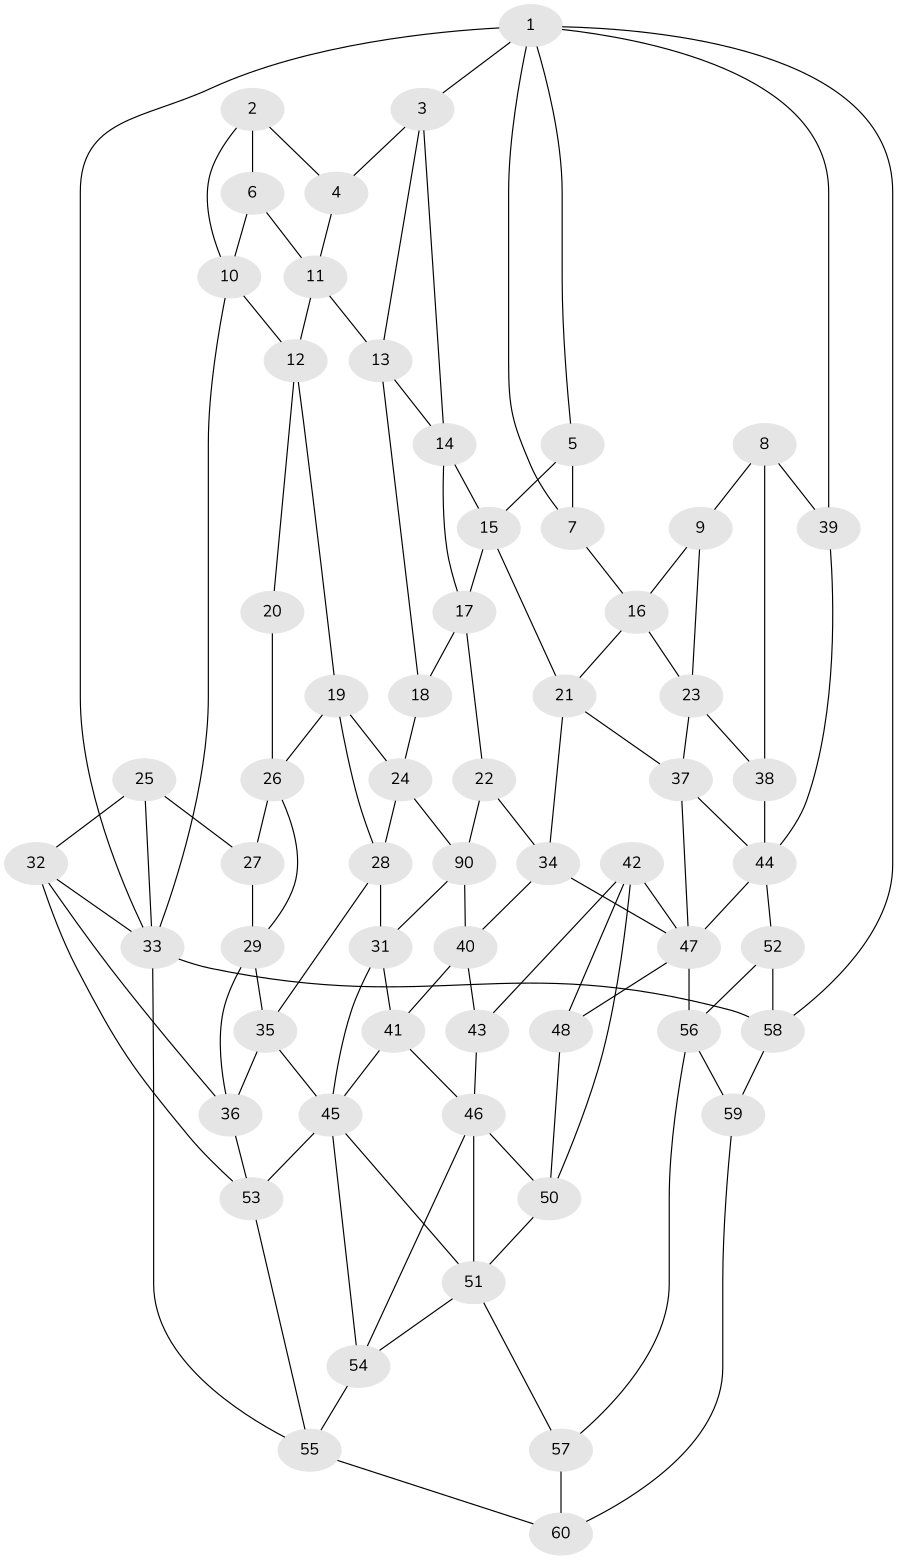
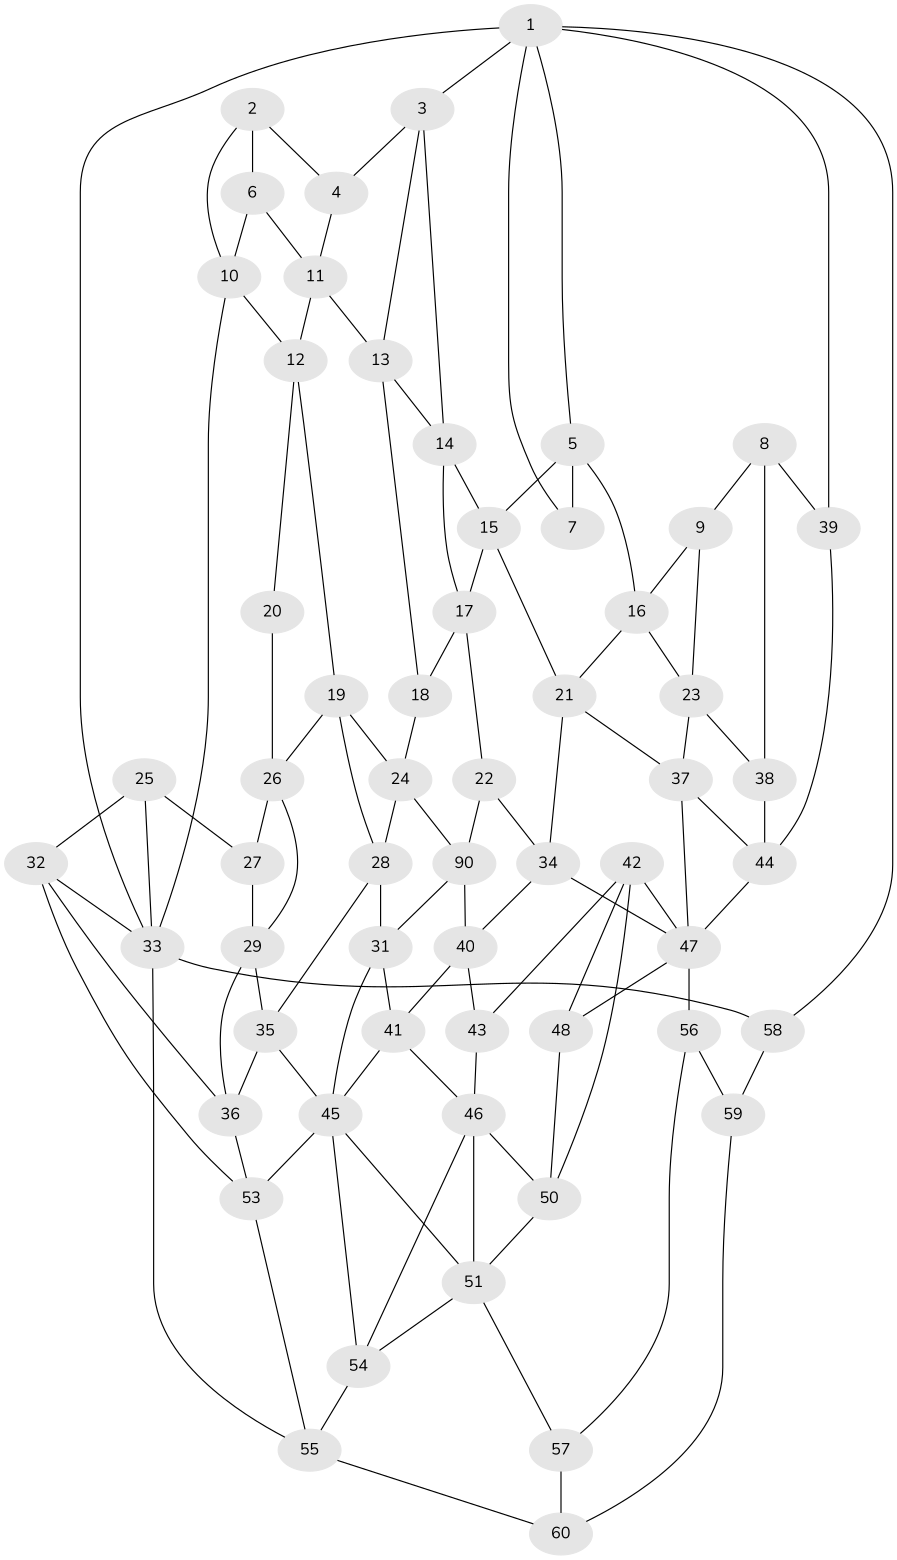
(605, 570) -> (621, 524)
(773, 947) -> none
